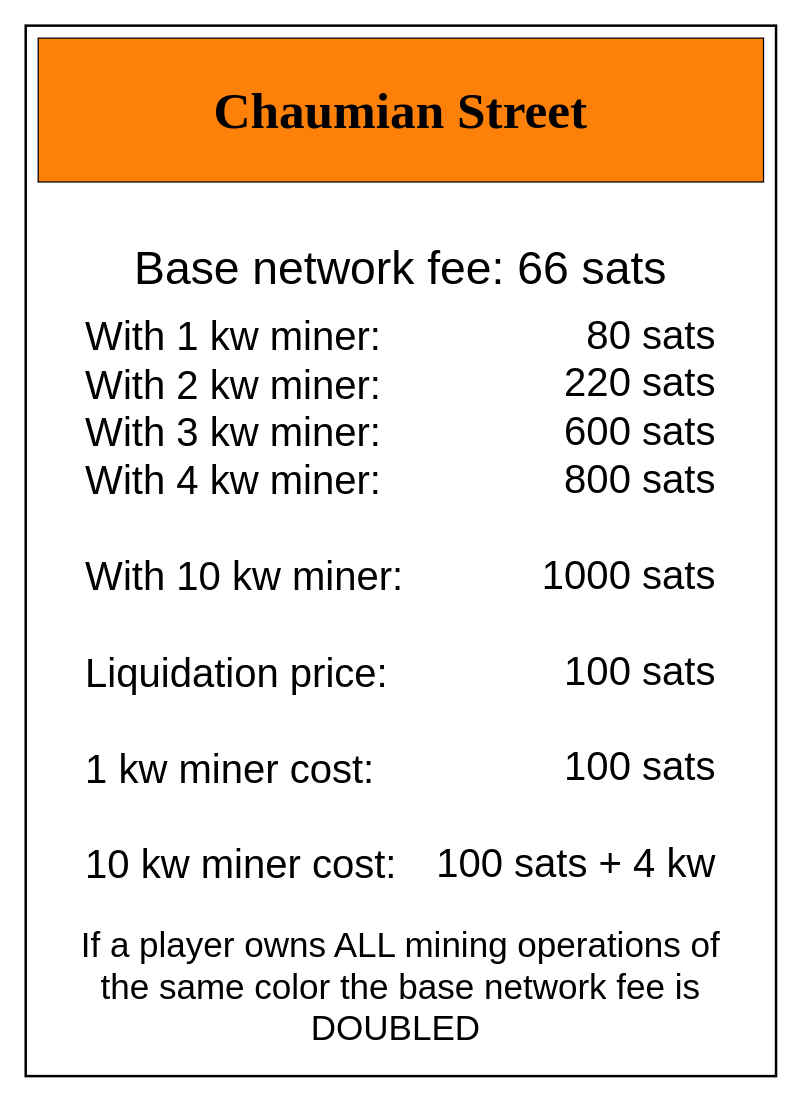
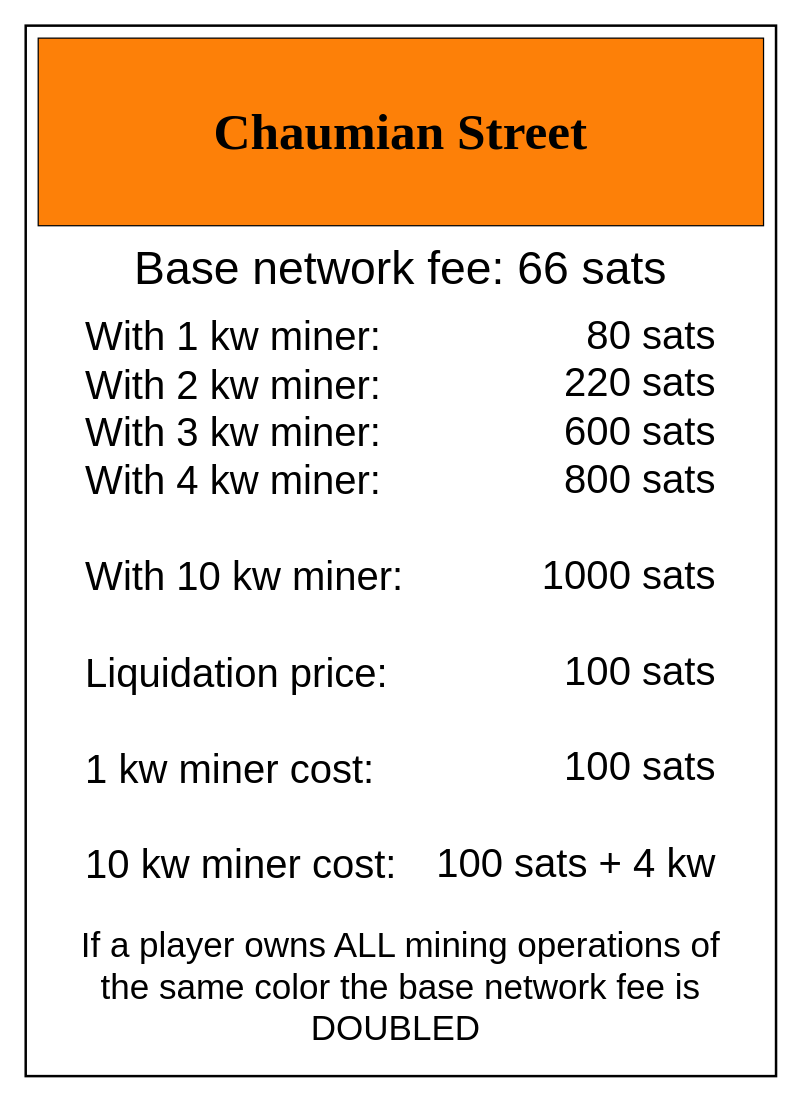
(401, 110) -> (401, 132)
